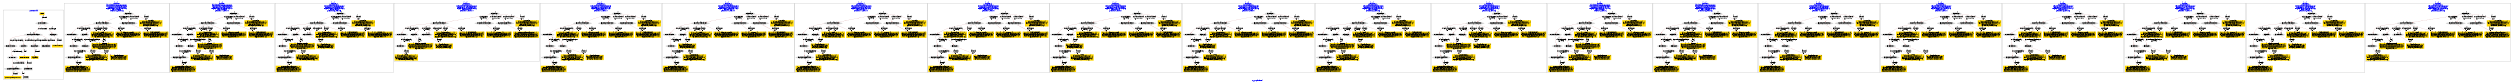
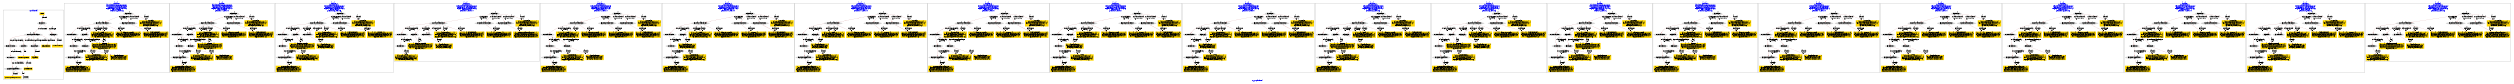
(33, 11) -> (33, 11)
(42, 23) -> (42, 23)
(46, 46) -> (46, 46)
(24, 57) -> (24, 57)
(28, 69) -> (28, 69)
